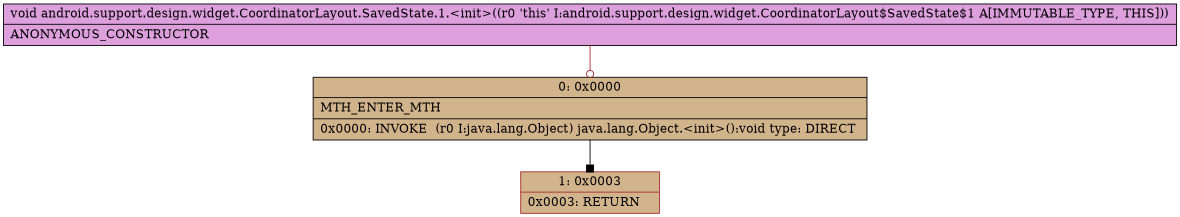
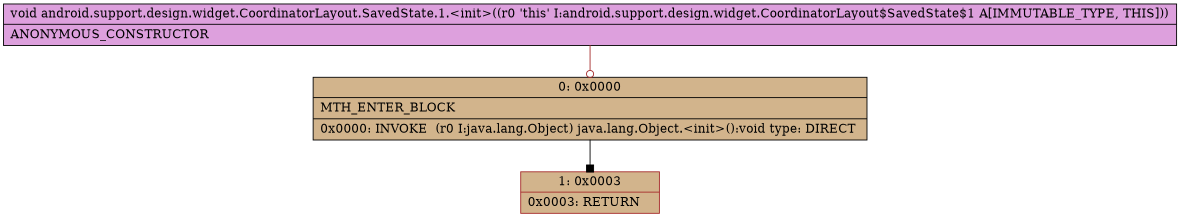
(381, 108) -> (388, 108)
